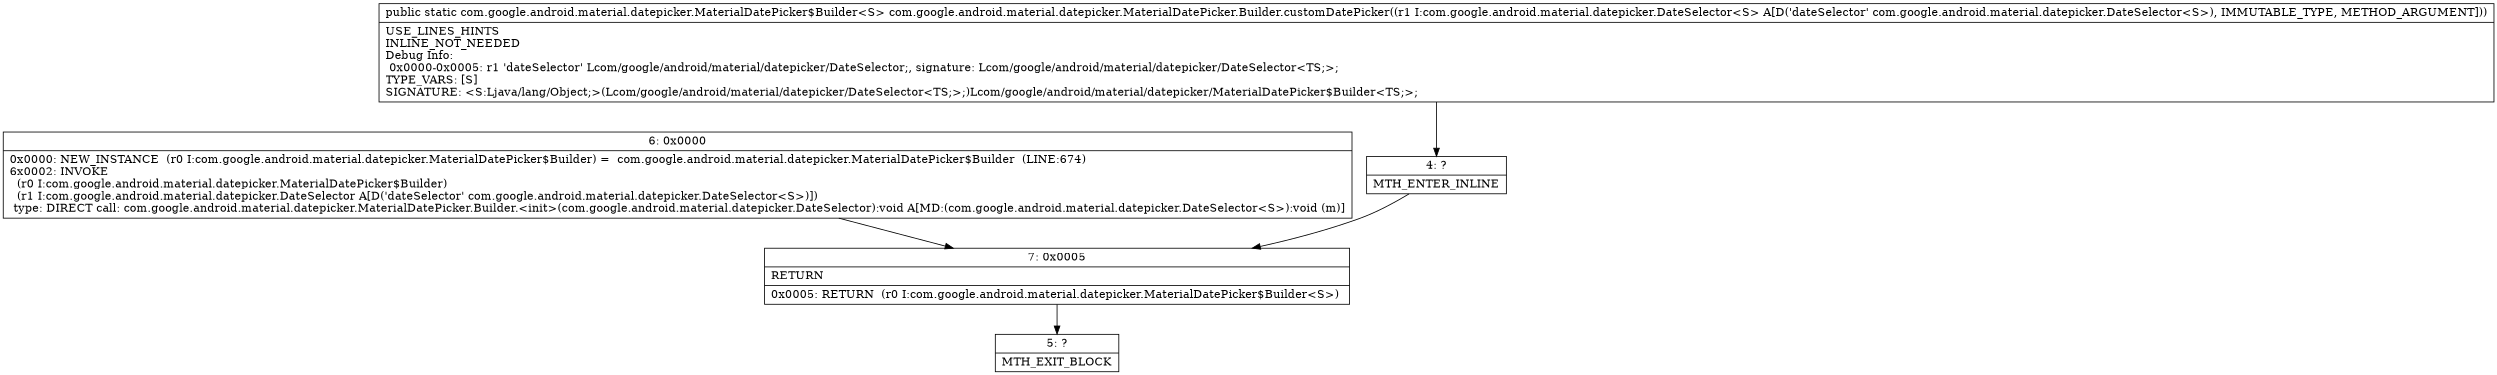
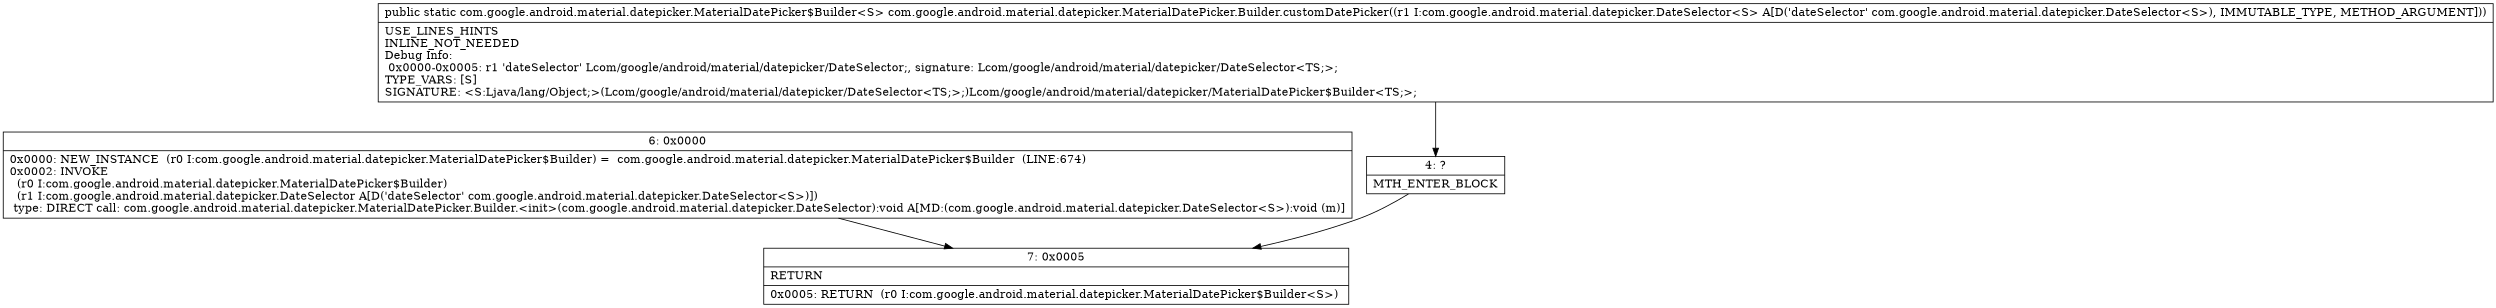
(63, 172) -> (63, 172)
(1436, 184) -> (1436, 184)
(1057, 353) -> none
